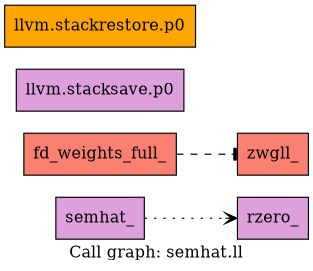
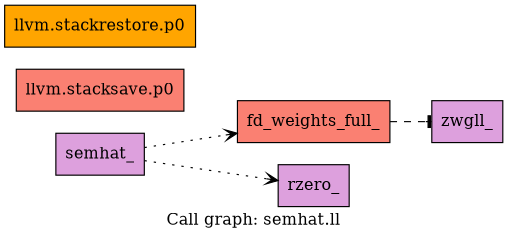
(100, 90) -> (100, 90)
none -> (185, 141)
(273, 154) -> (467, 122)
